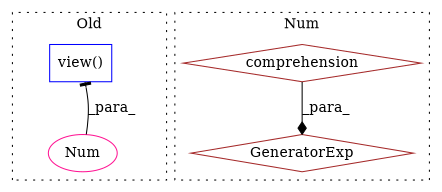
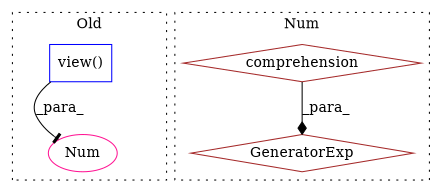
(88, 111) -> (34, 110)
